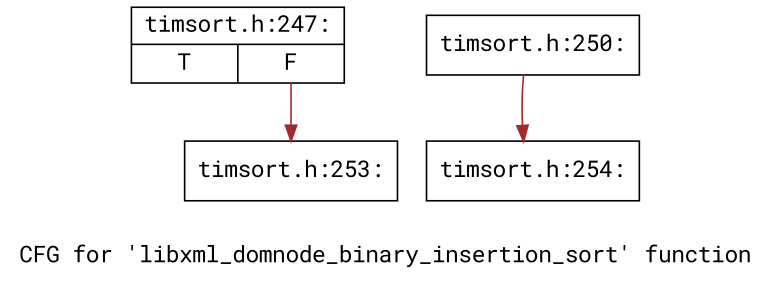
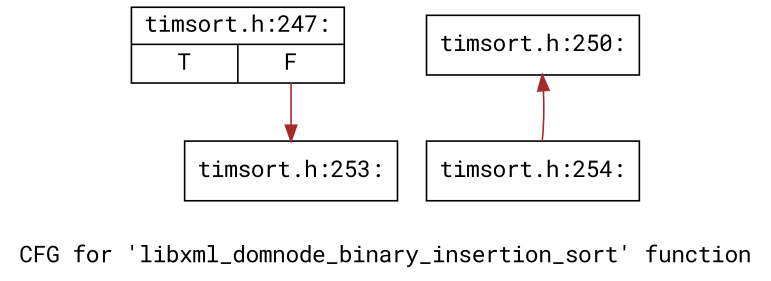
(522, 100) -> (544, 116)
